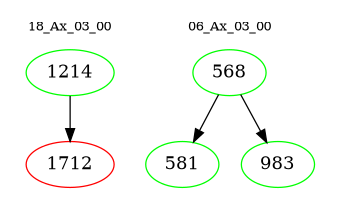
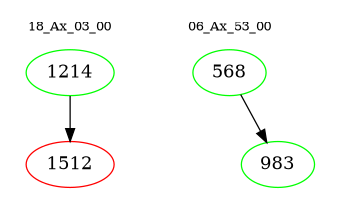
(230, 27) -> (230, 27)
(70, 164) -> (70, 164)
(182, 164) -> none
